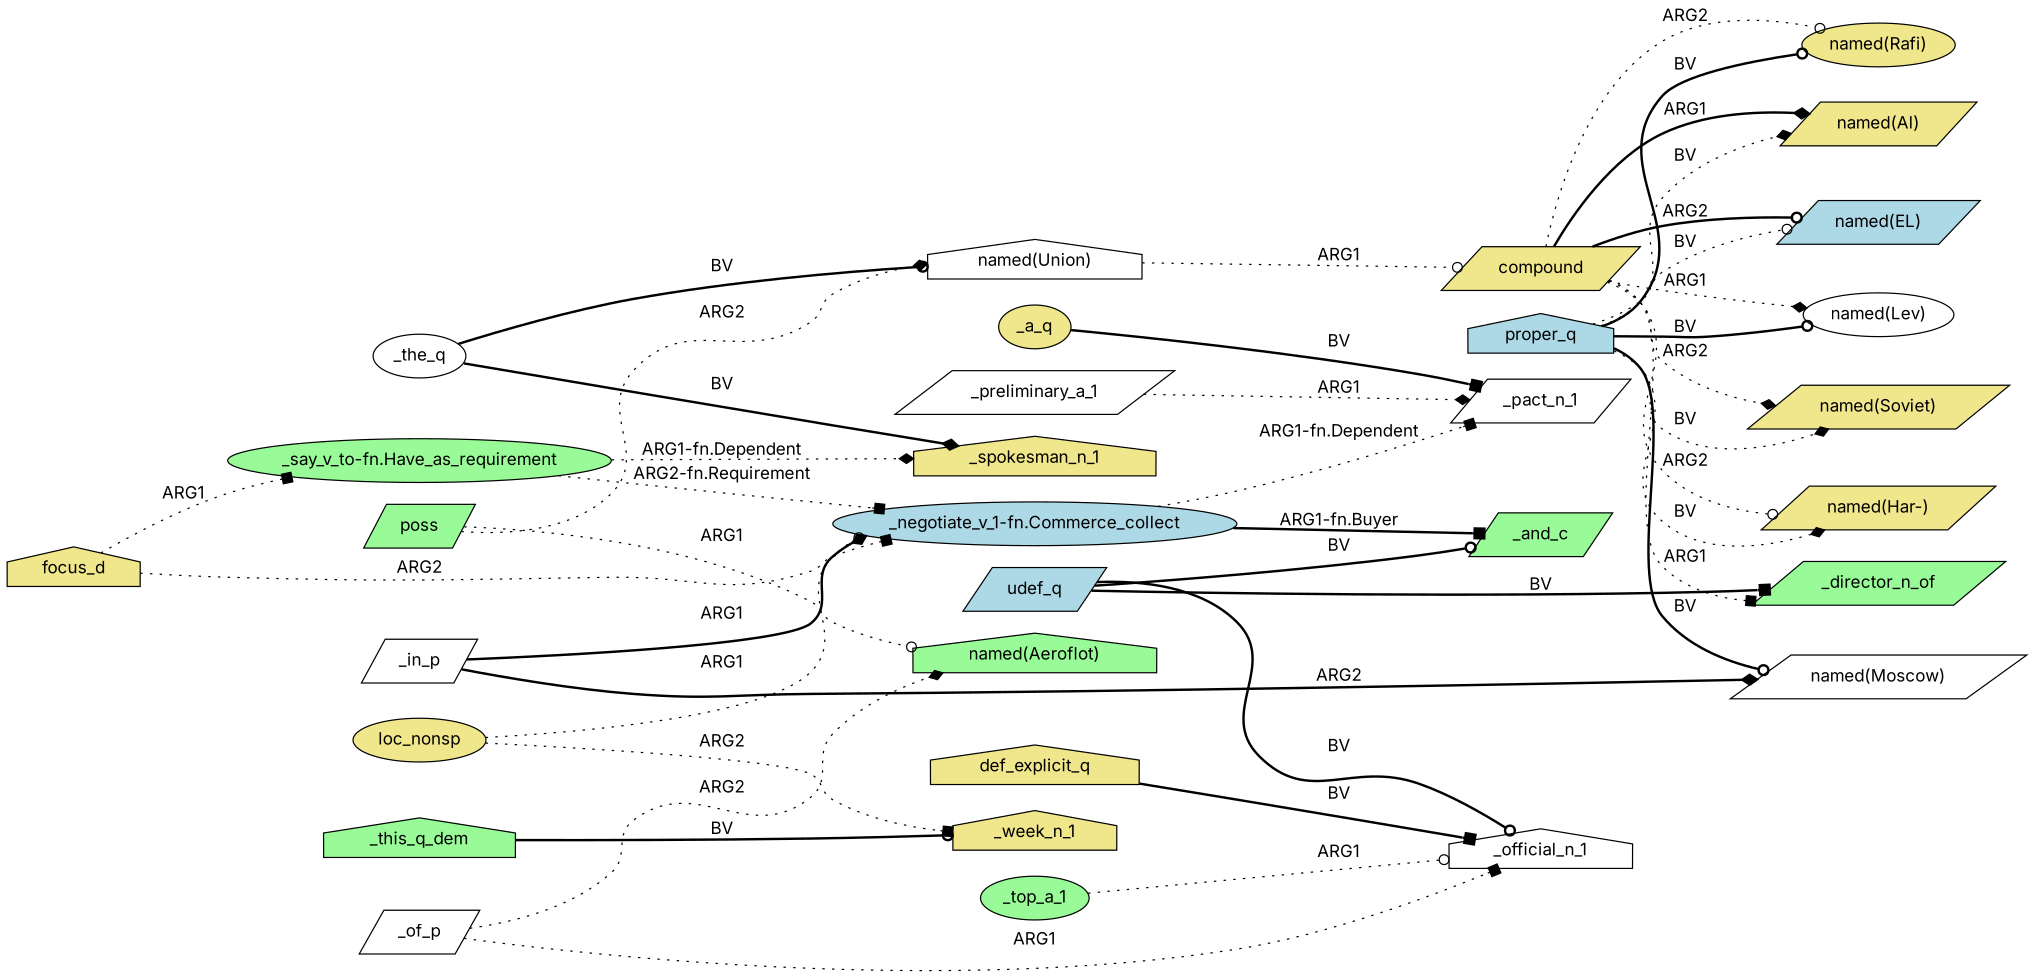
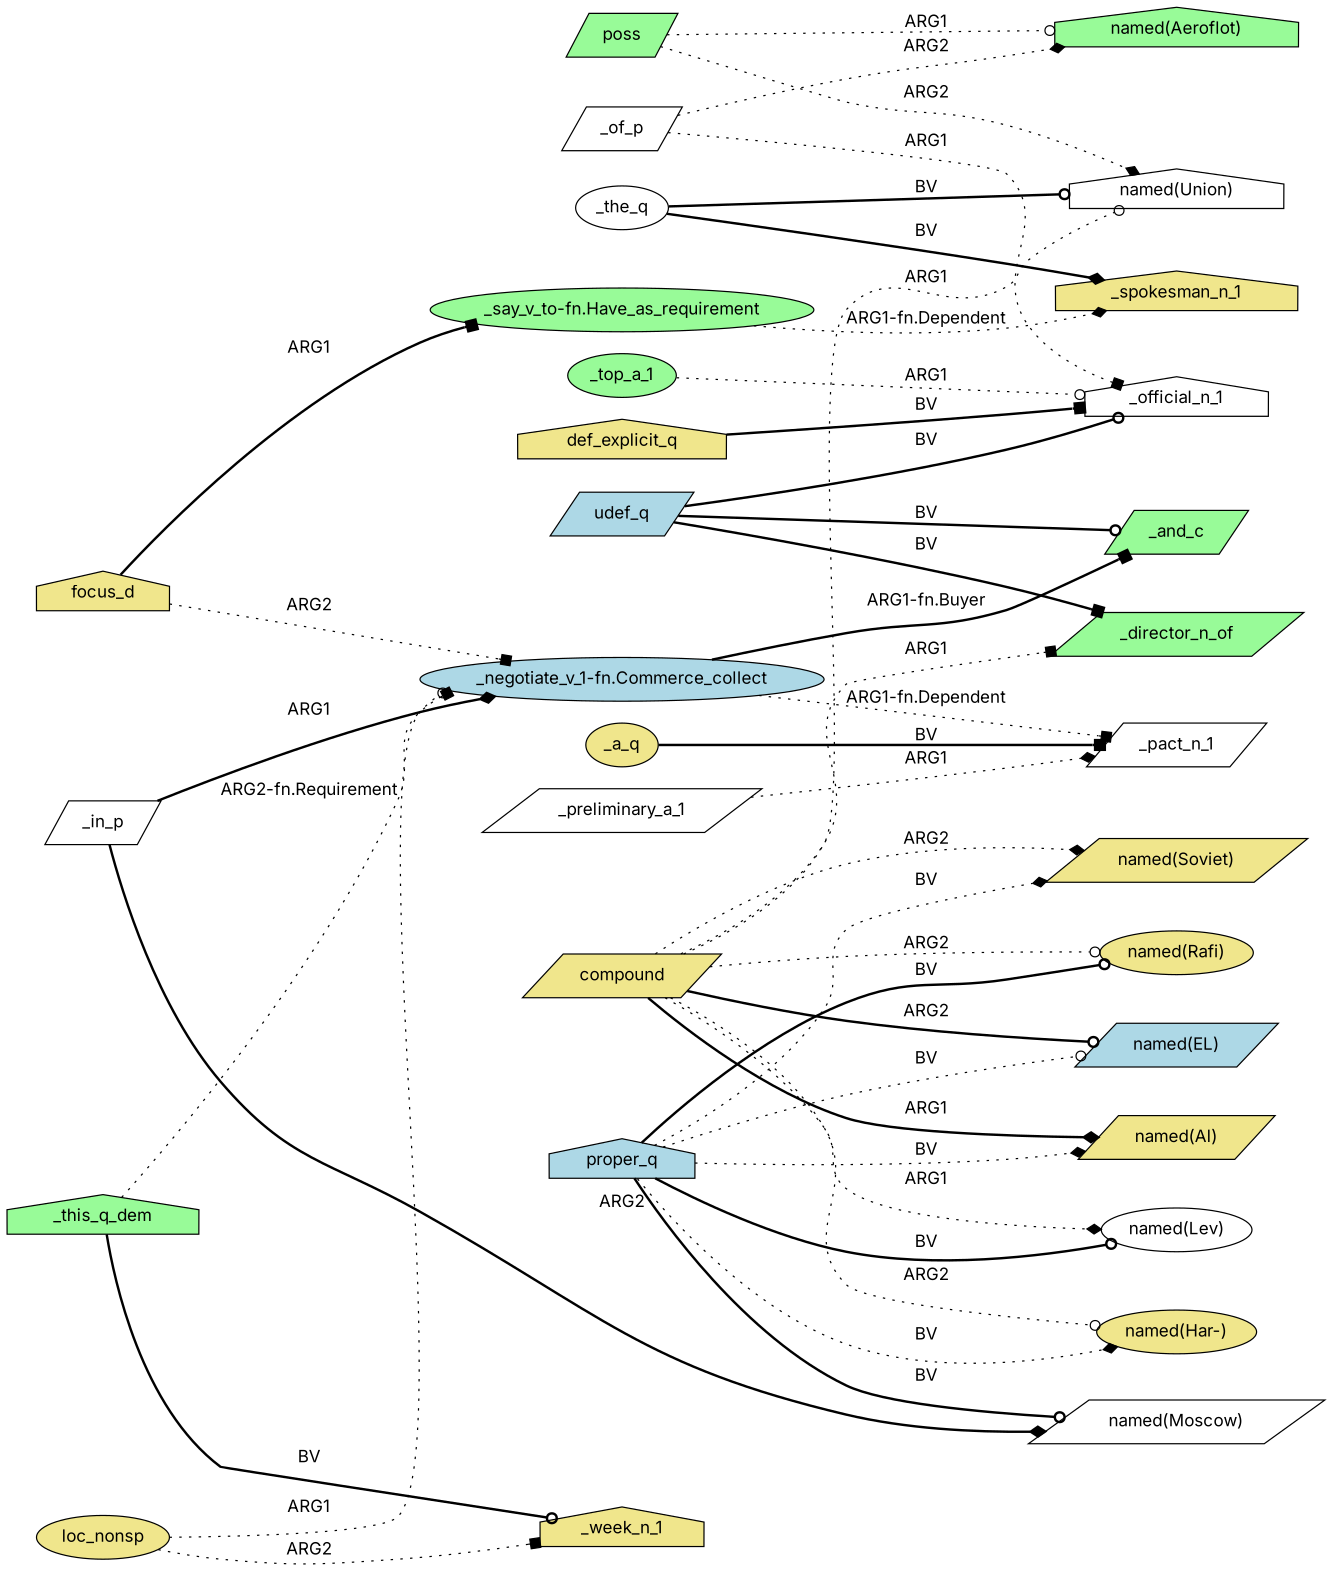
(1297, 265) -> (831, 541)
(715, 492) -> (307, 959)
(1879, 508) -> (1177, 1332)
(187, 509) -> (278, 430)
